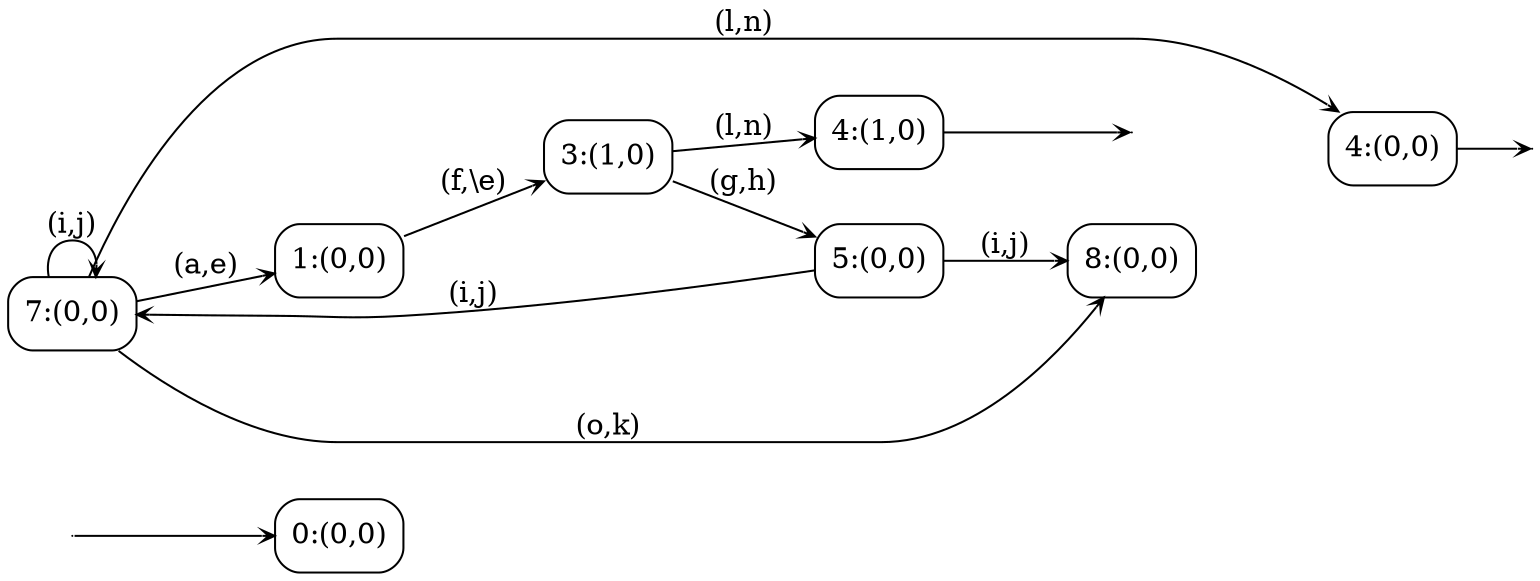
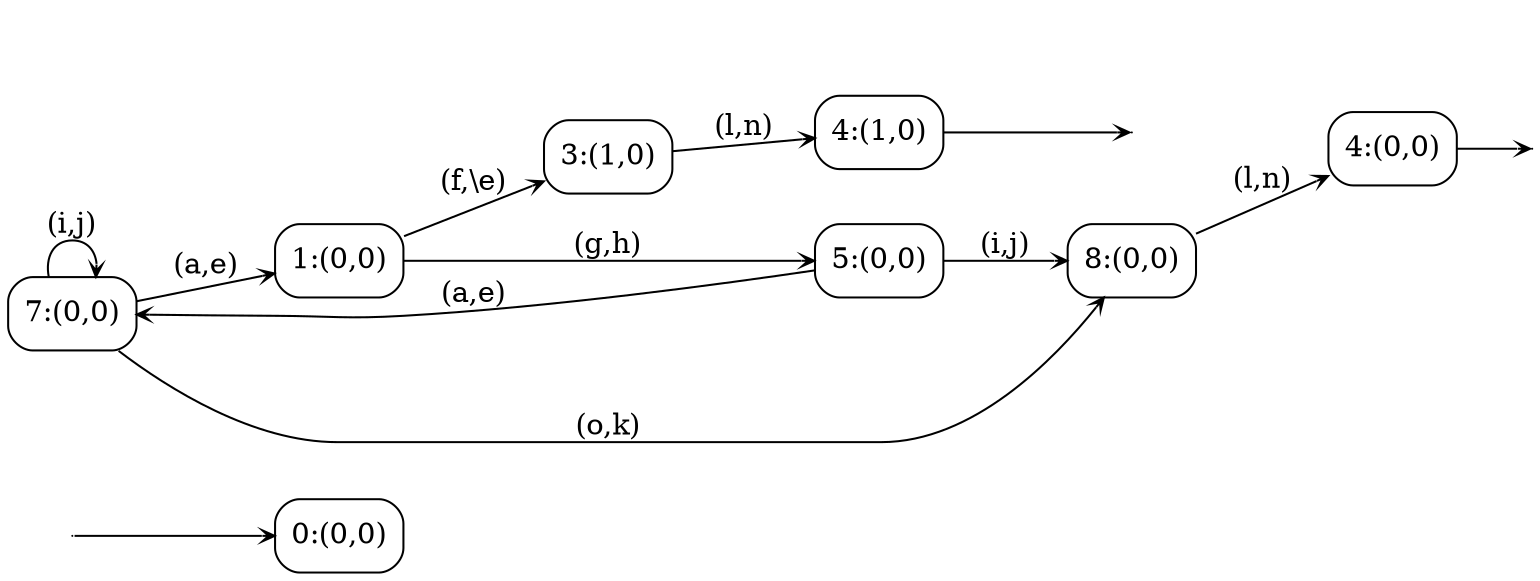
(658, 39) -> (1256, 207)
(738, 207) -> (603, 261)
(474, 294) -> (474, 294)
